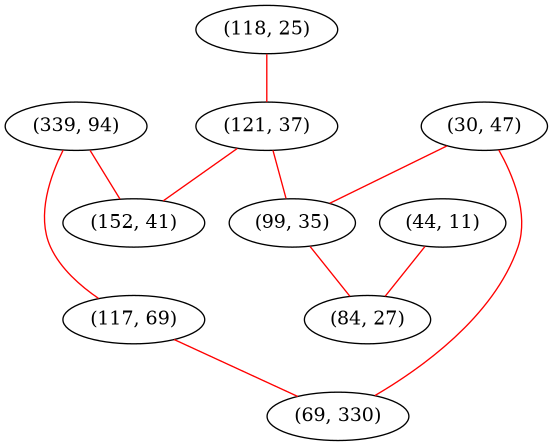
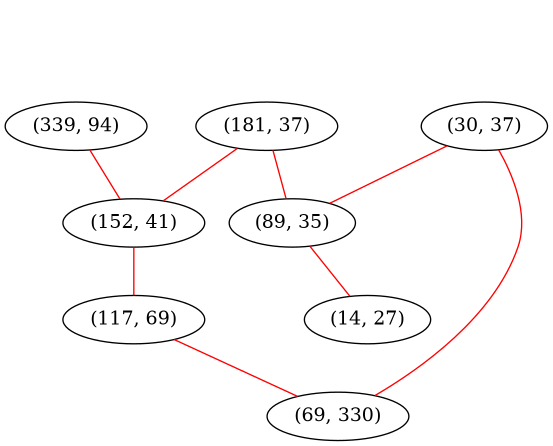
(267, 30) -> none
(267, 126) -> (267, 126)
(484, 126) -> (484, 126)
(292, 223) -> (292, 223)
(443, 223) -> none
(46, 233) -> (134, 271)
(368, 320) -> (368, 320)
